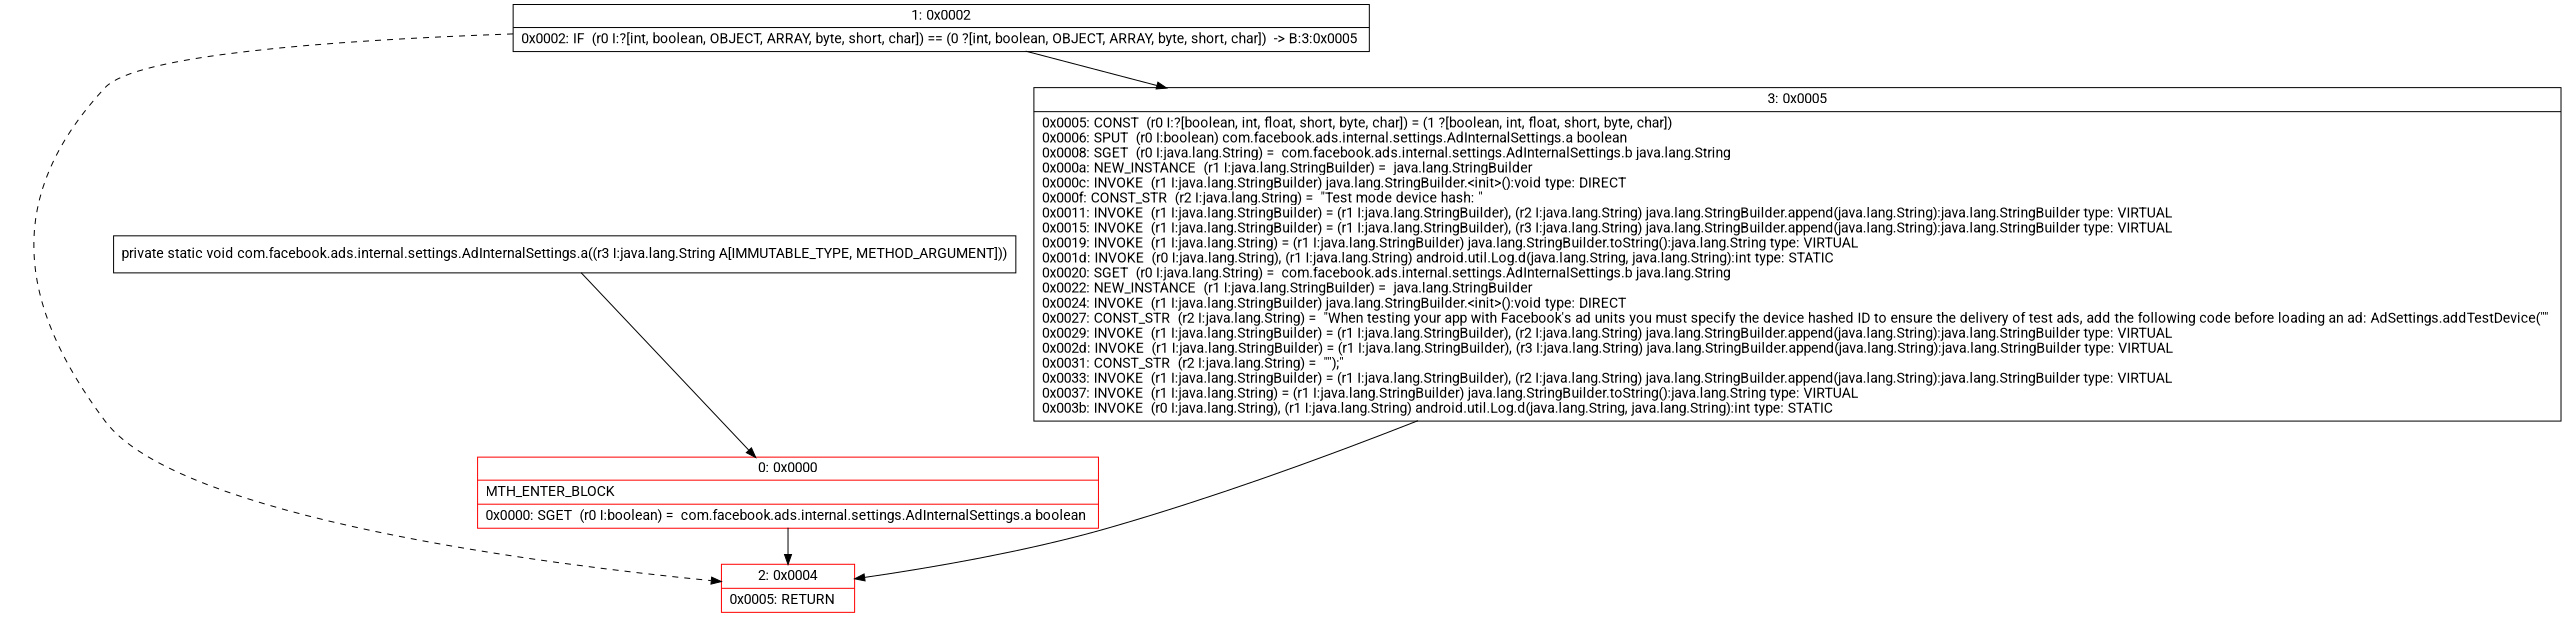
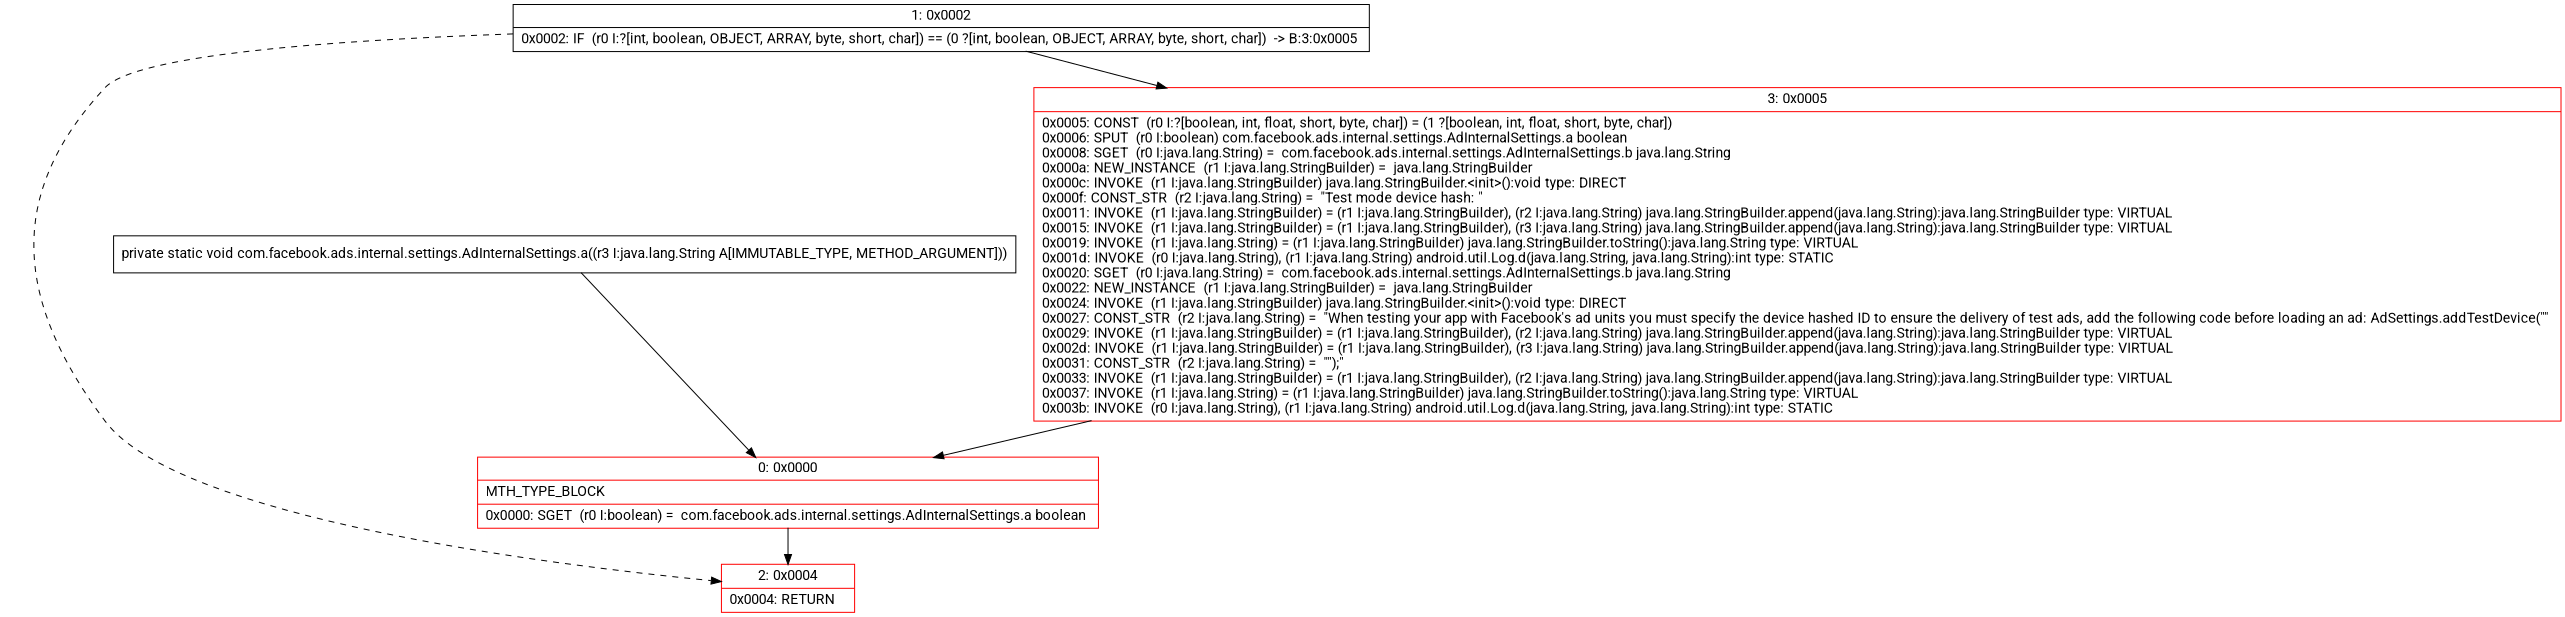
(1797, 254) -> (1797, 254)
(551, 492) -> (546, 492)
(1146, 517) -> (1017, 438)
(788, 600) -> (788, 600)
